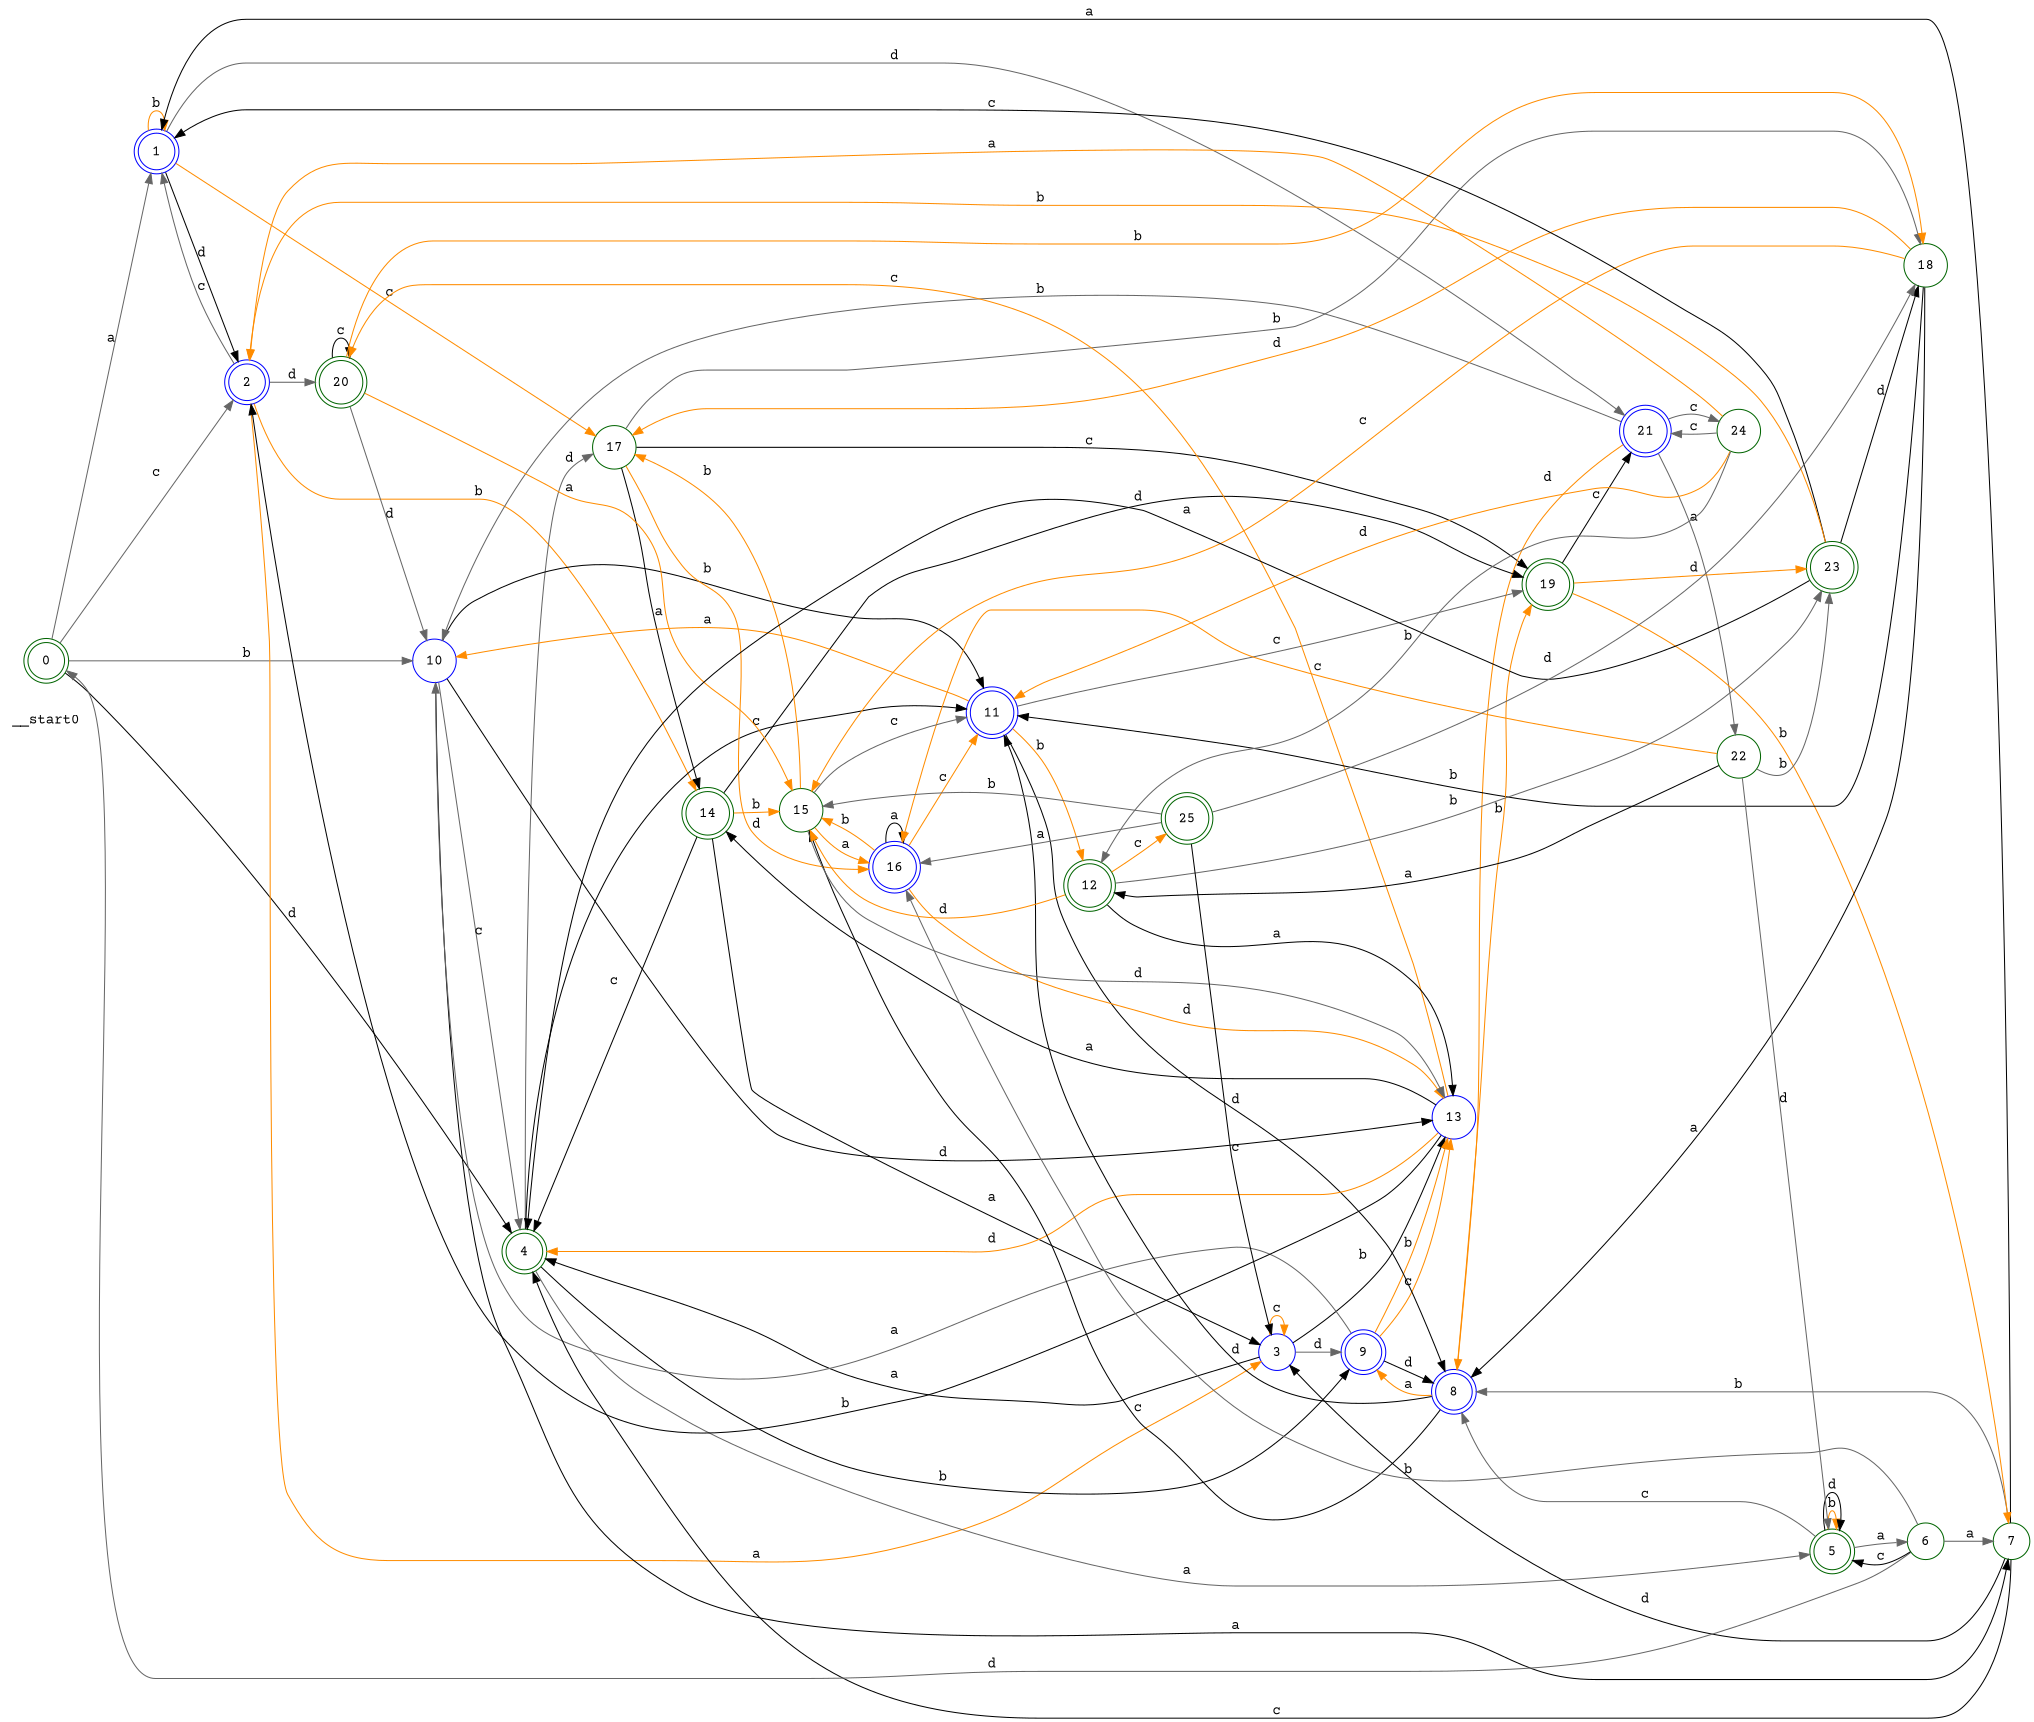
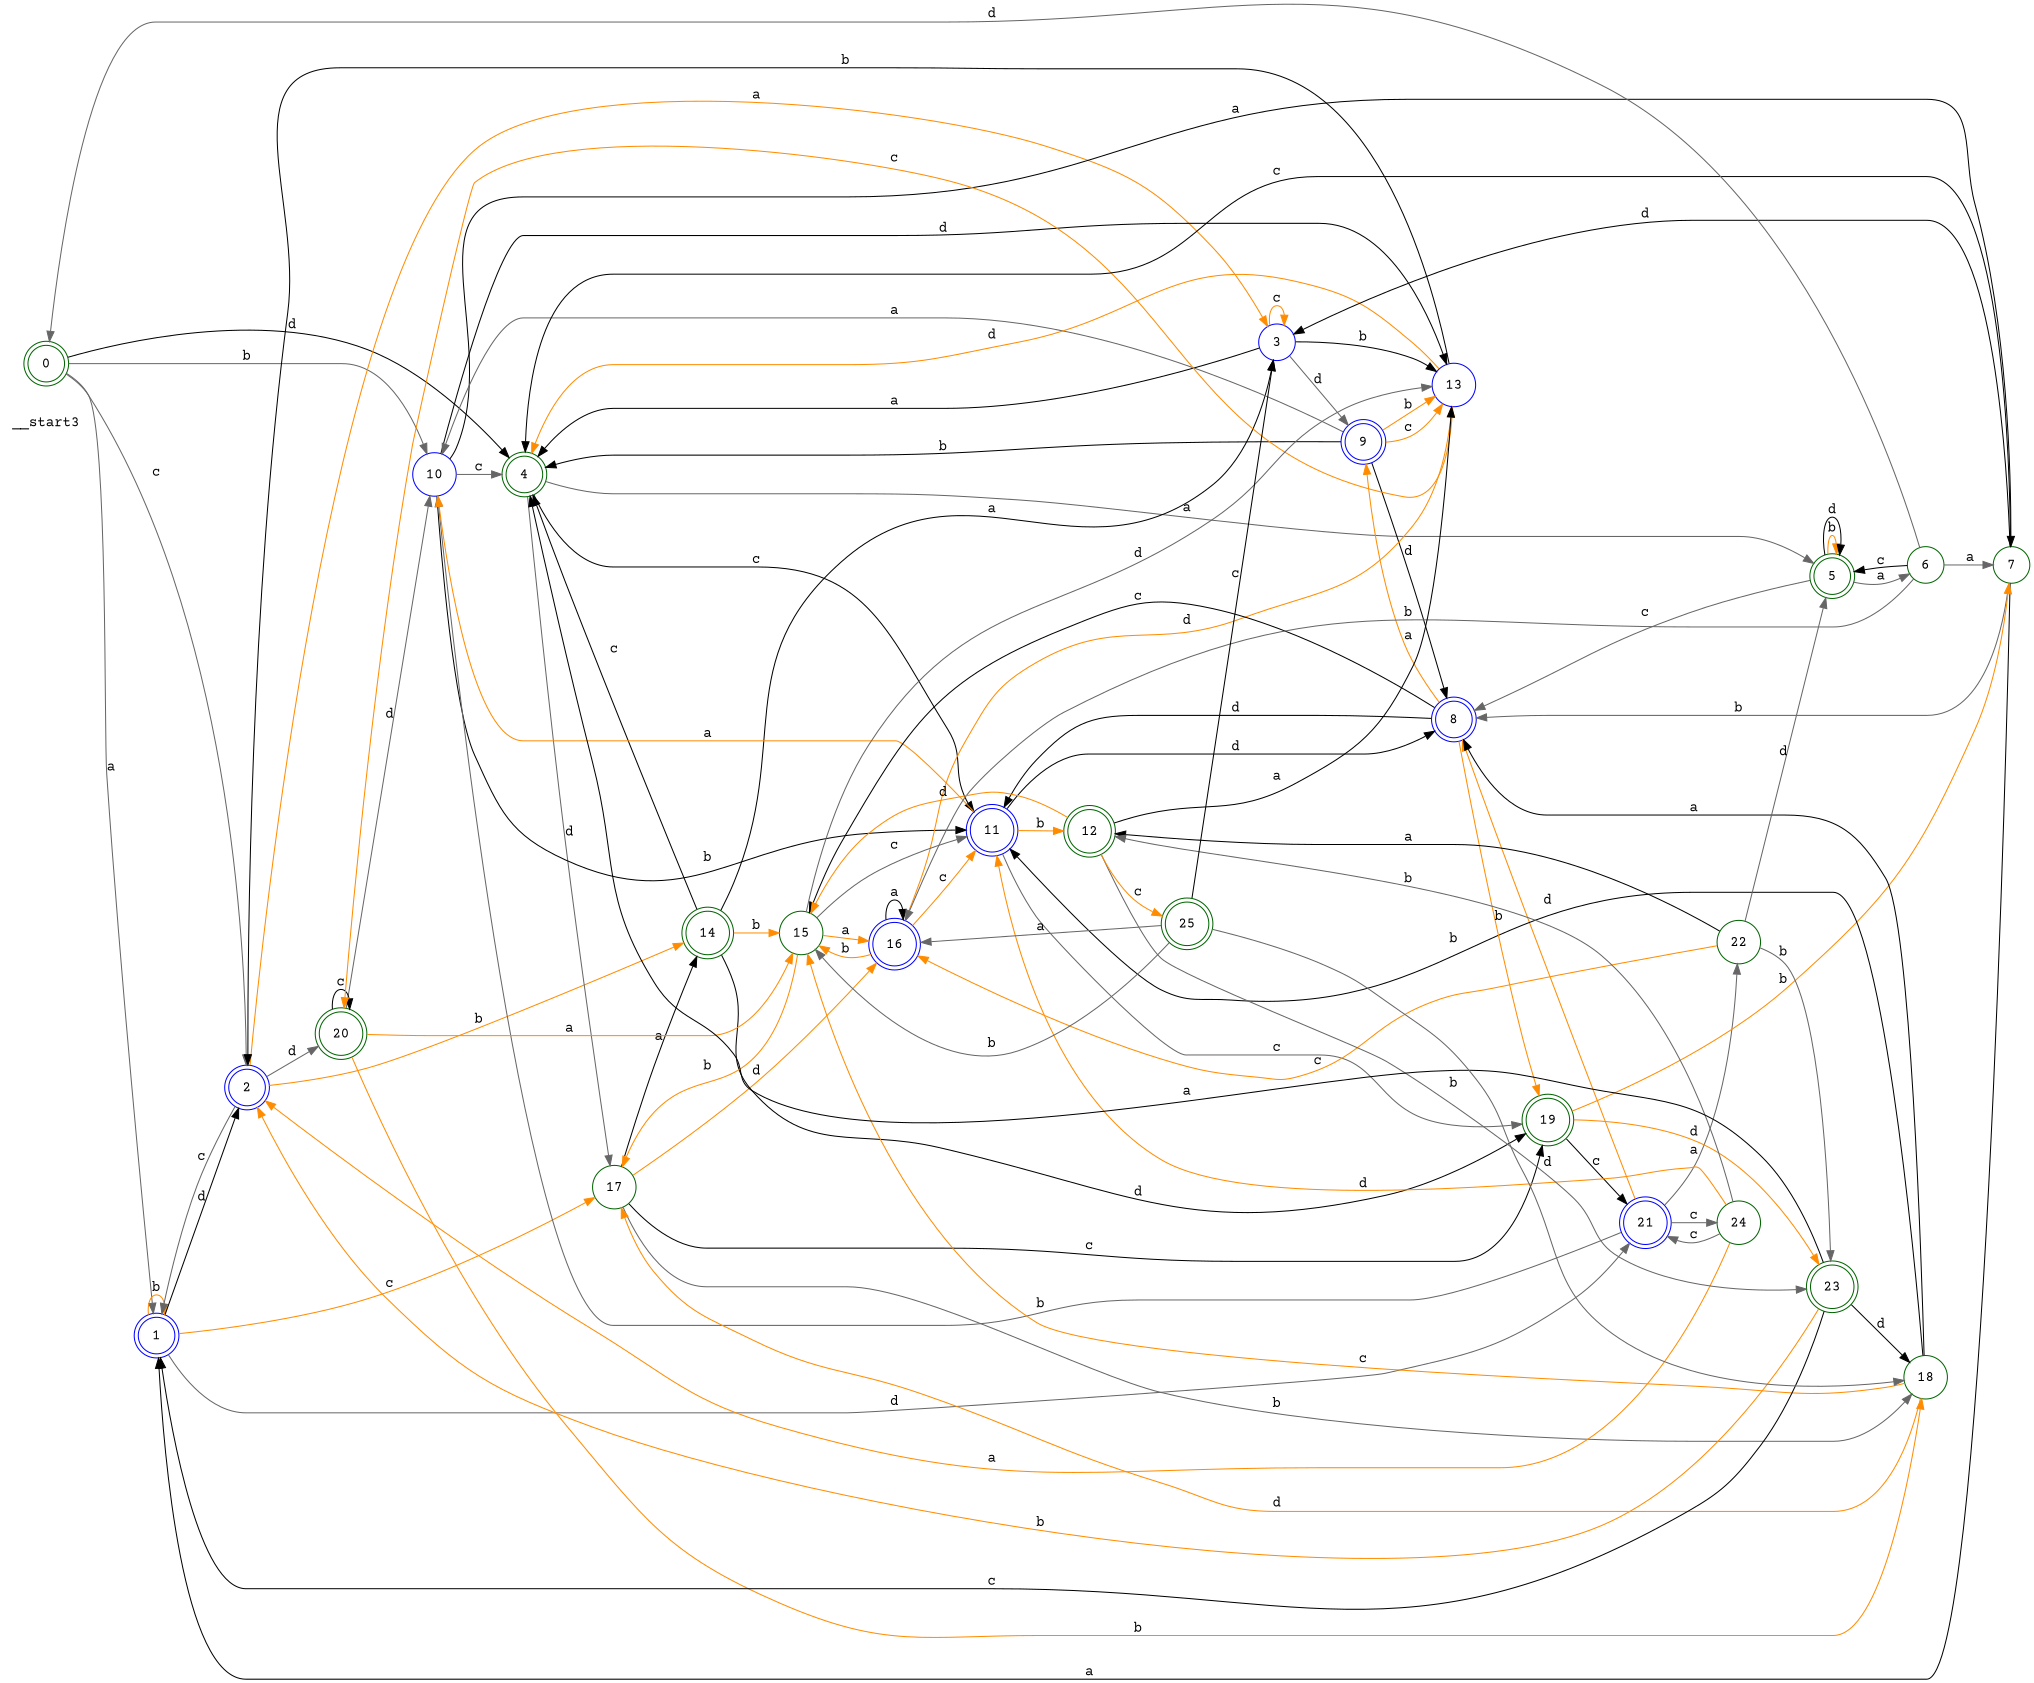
(46, 720) -> (46, 423)
(1075, 1058) -> none
(929, 1483) -> (948, 453)
